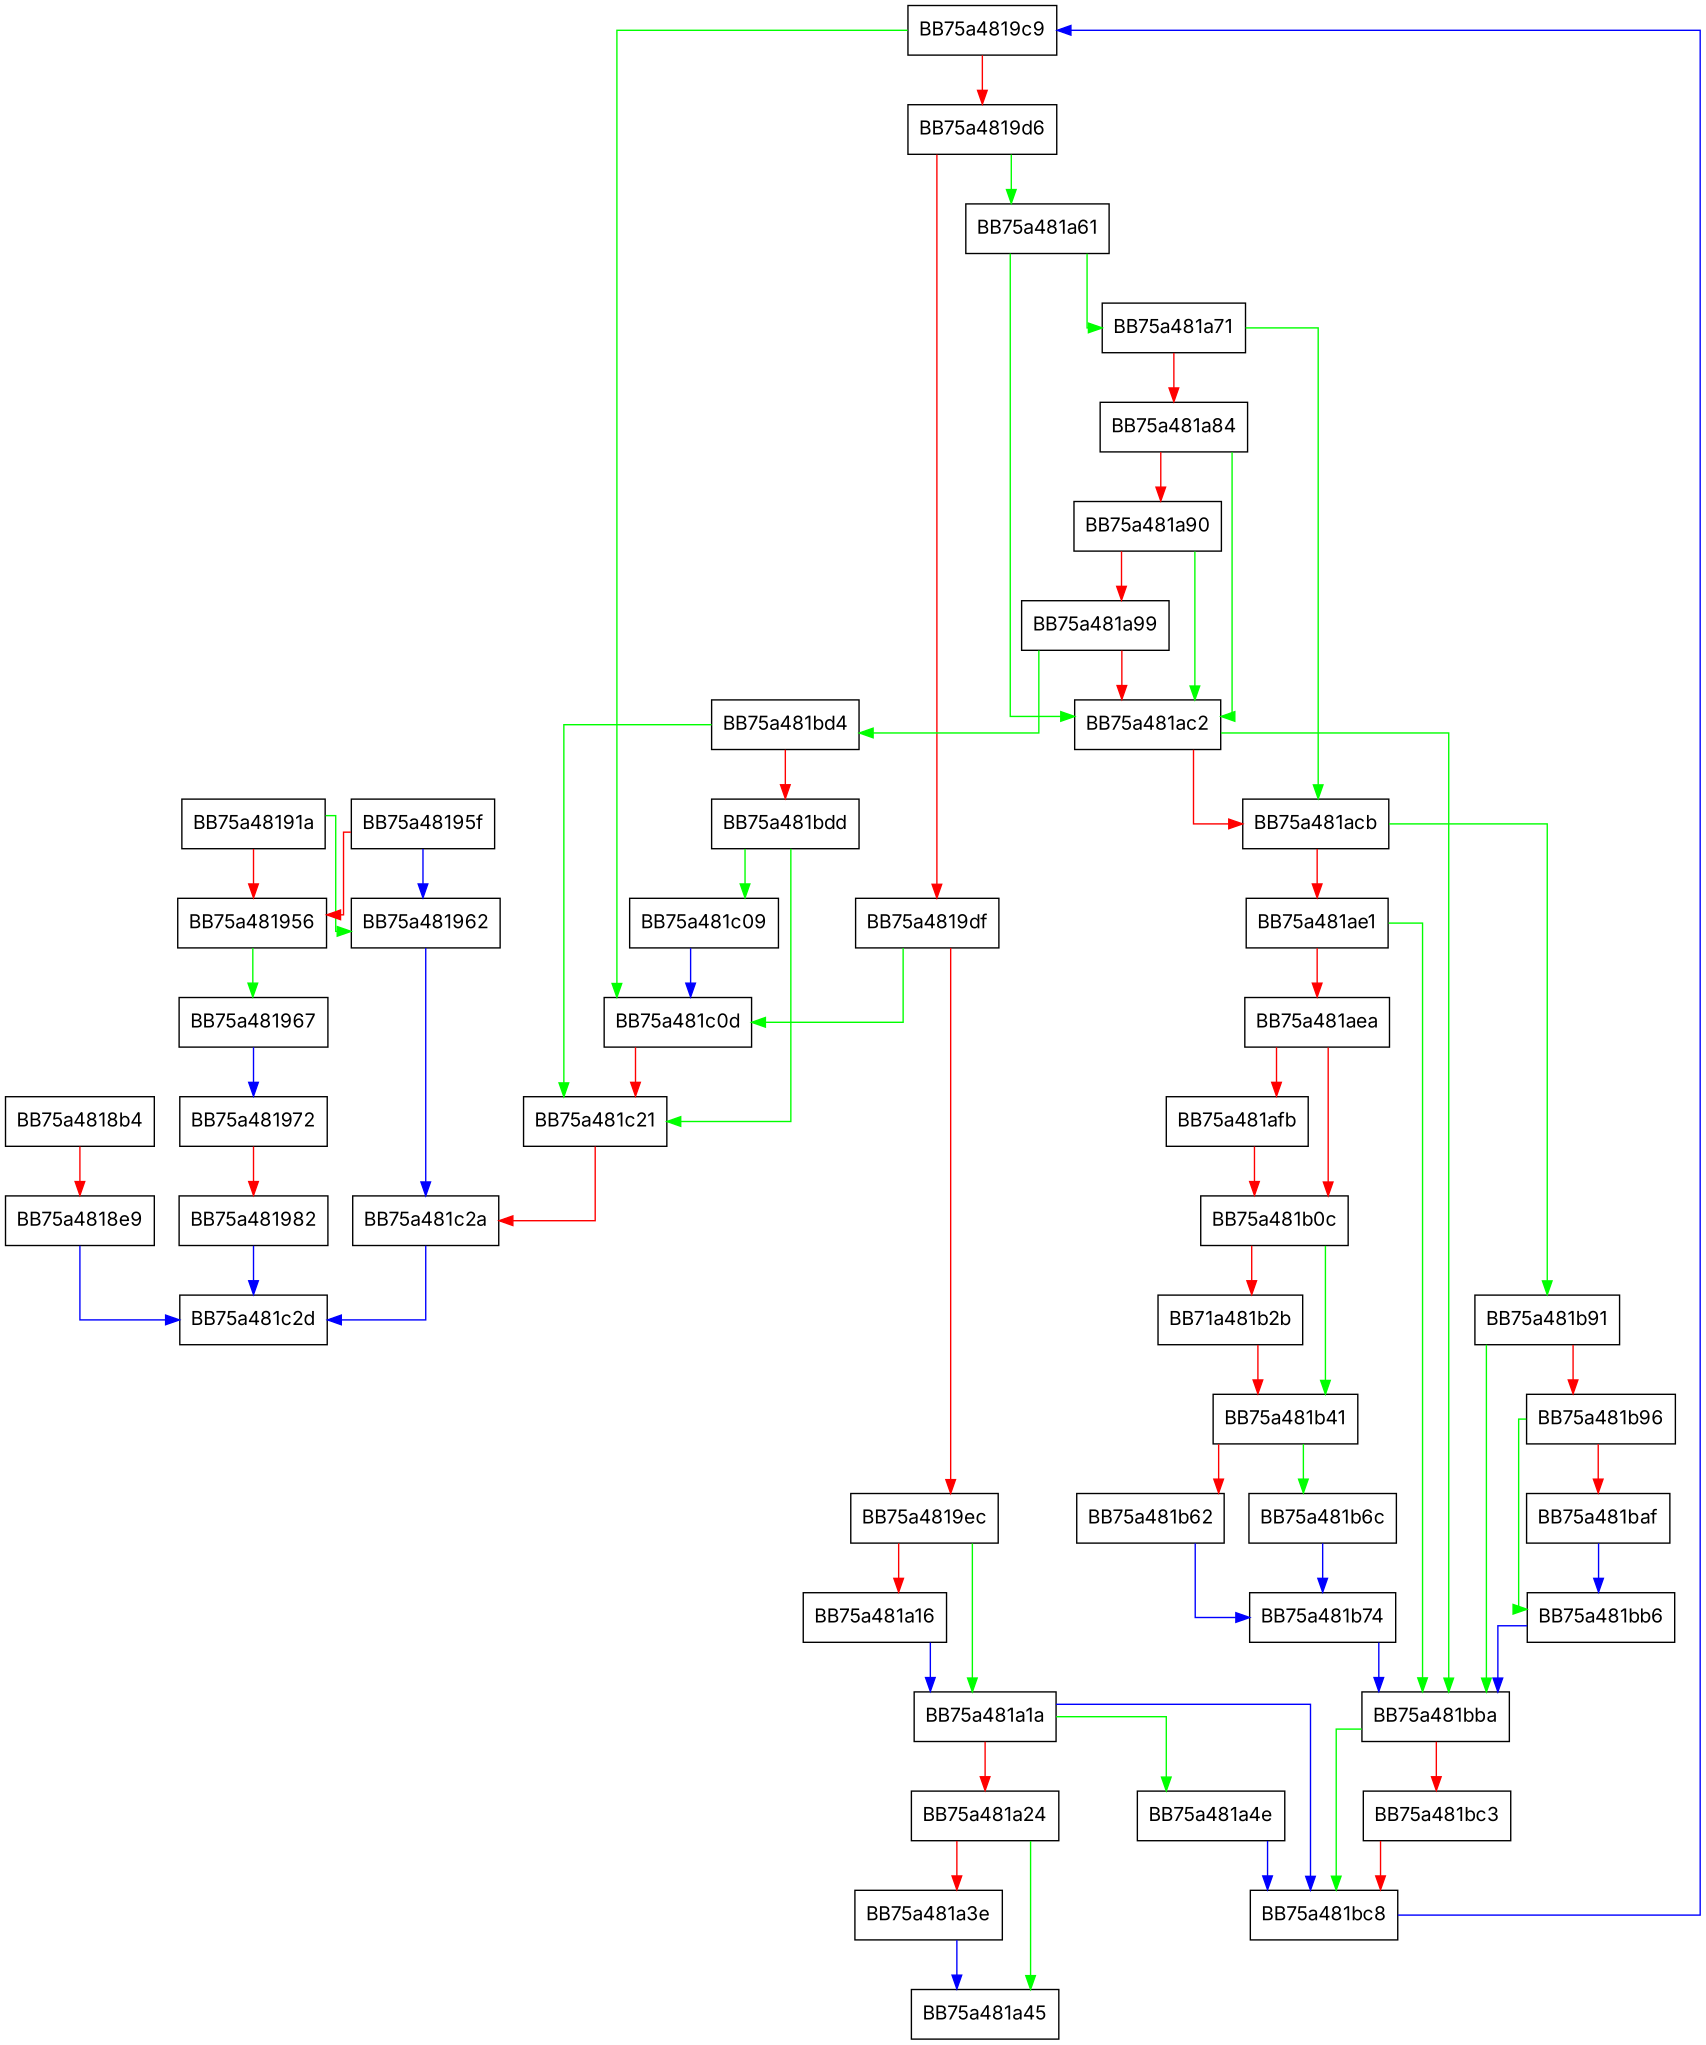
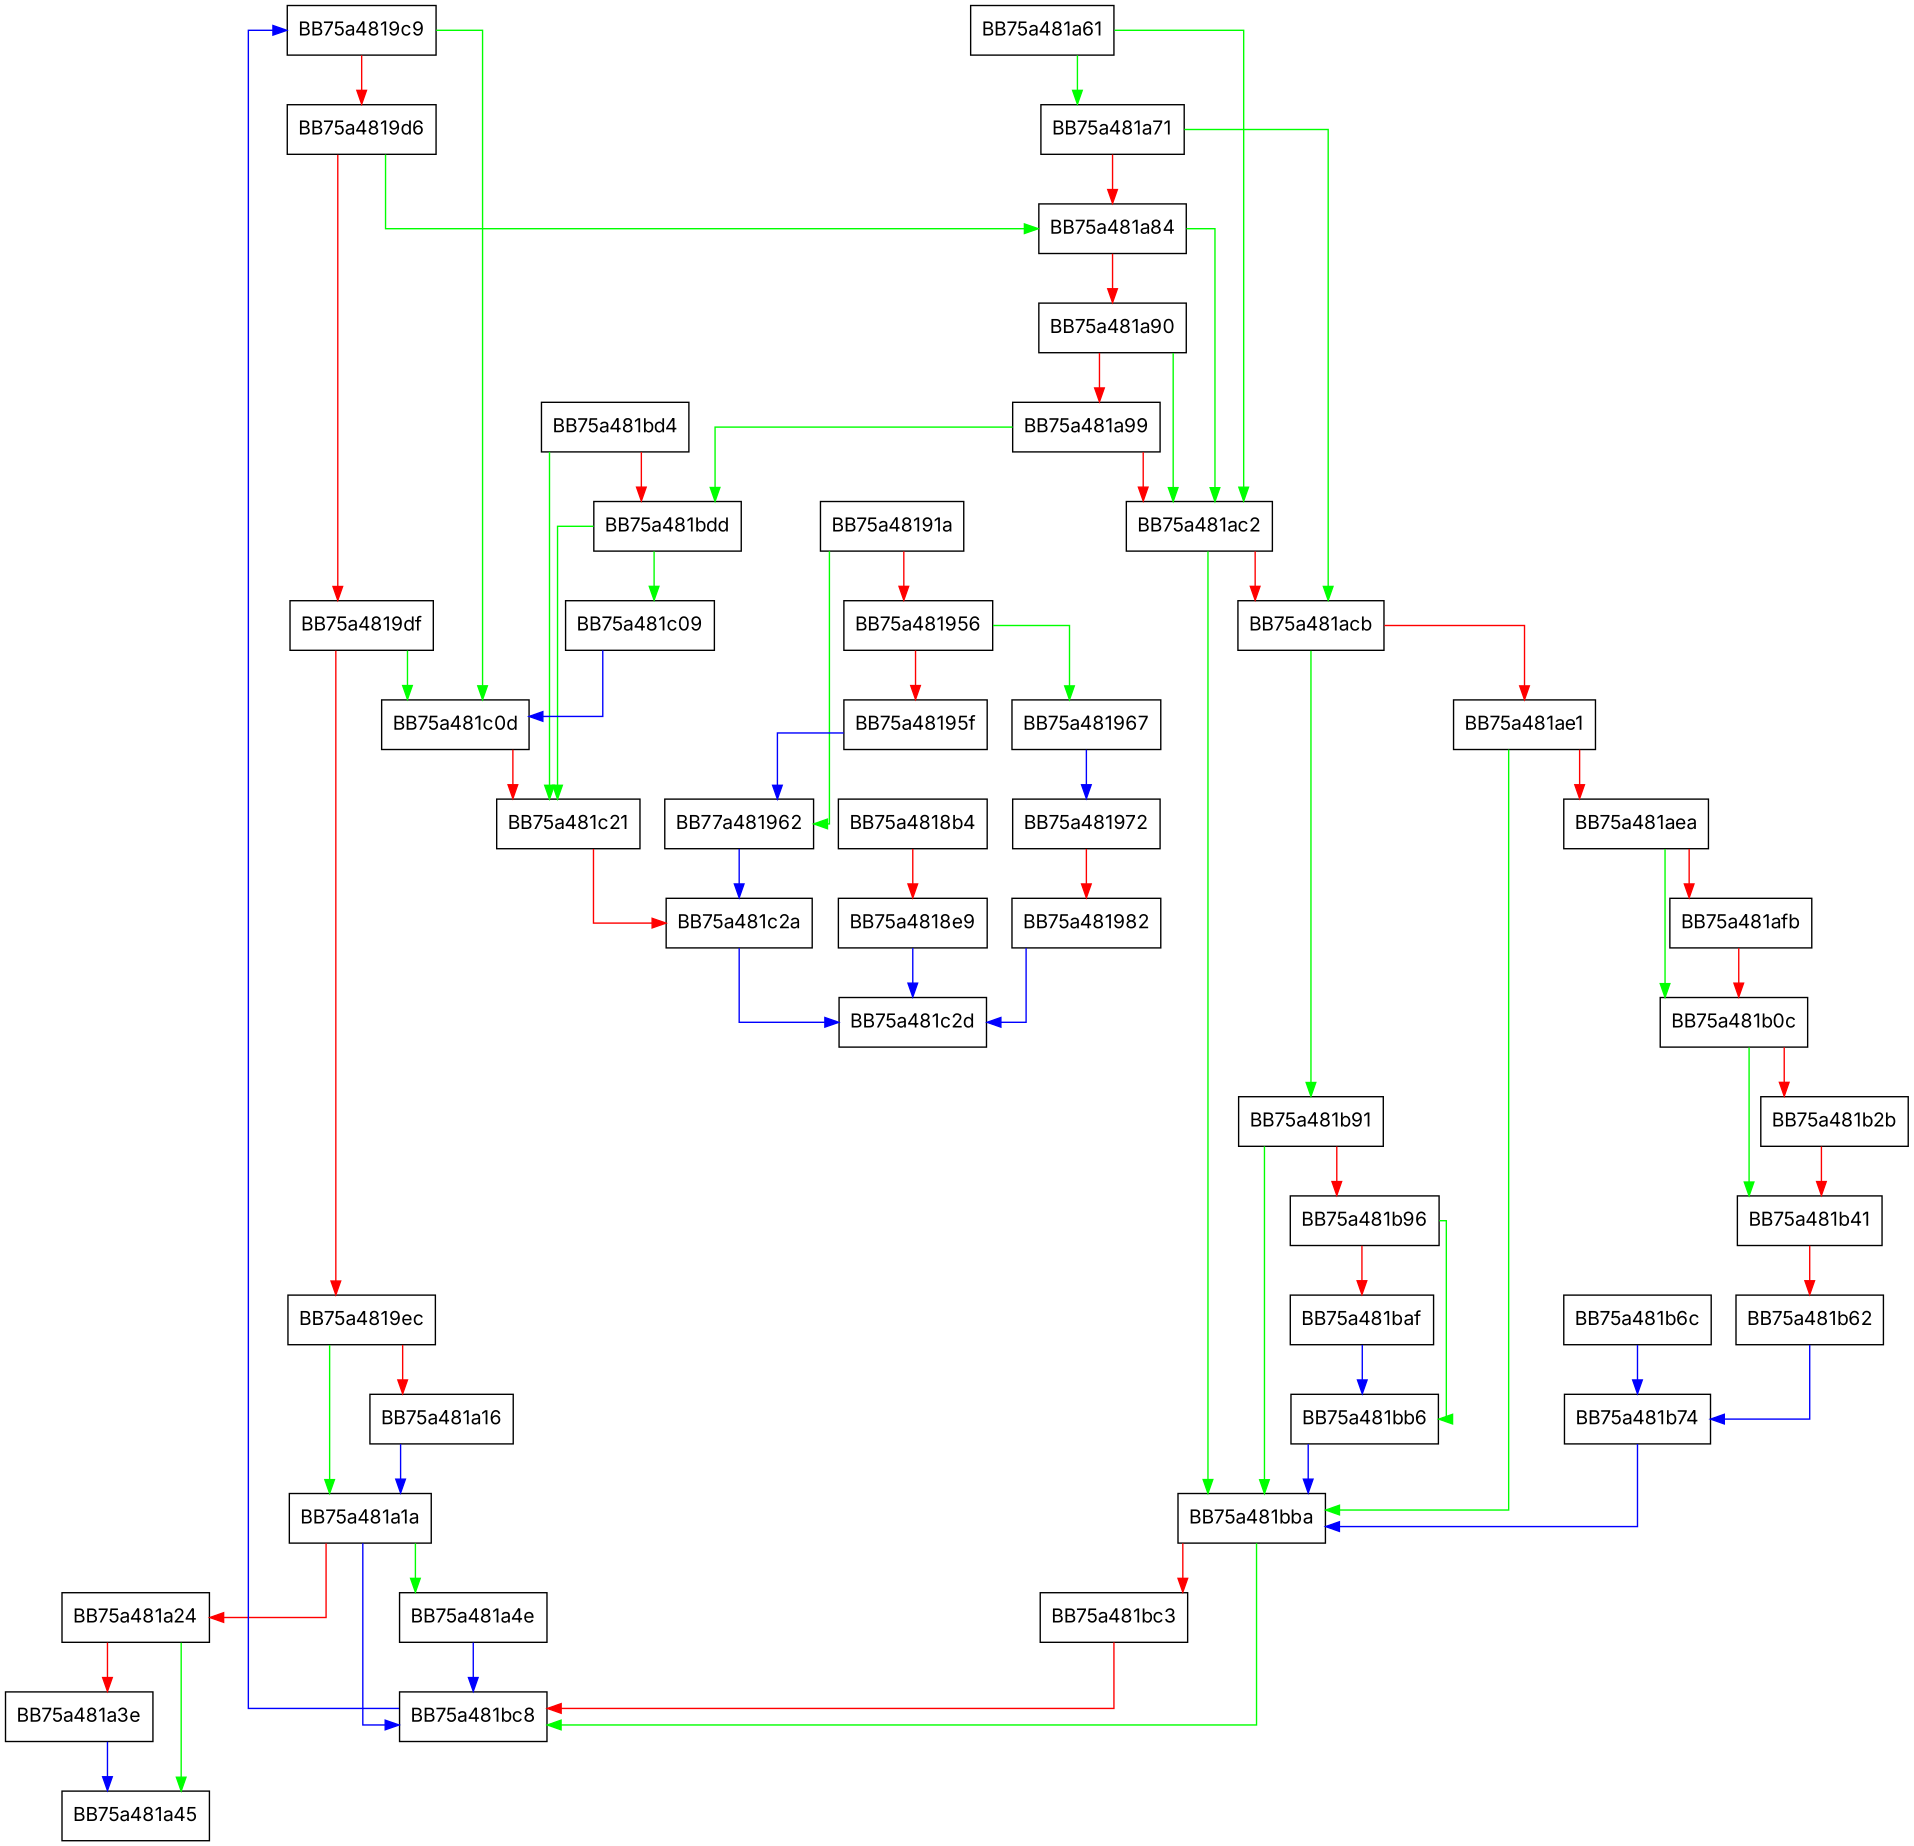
(1011, 172) -> (668, 229)
(997, 733) -> (834, 427)
(344, 871) -> (916, 668)
(426, 923) -> (739, 824)
(1328, 1115) -> (1665, 916)
(1230, 1320) -> (1835, 1122)
(1303, 1462) -> none
